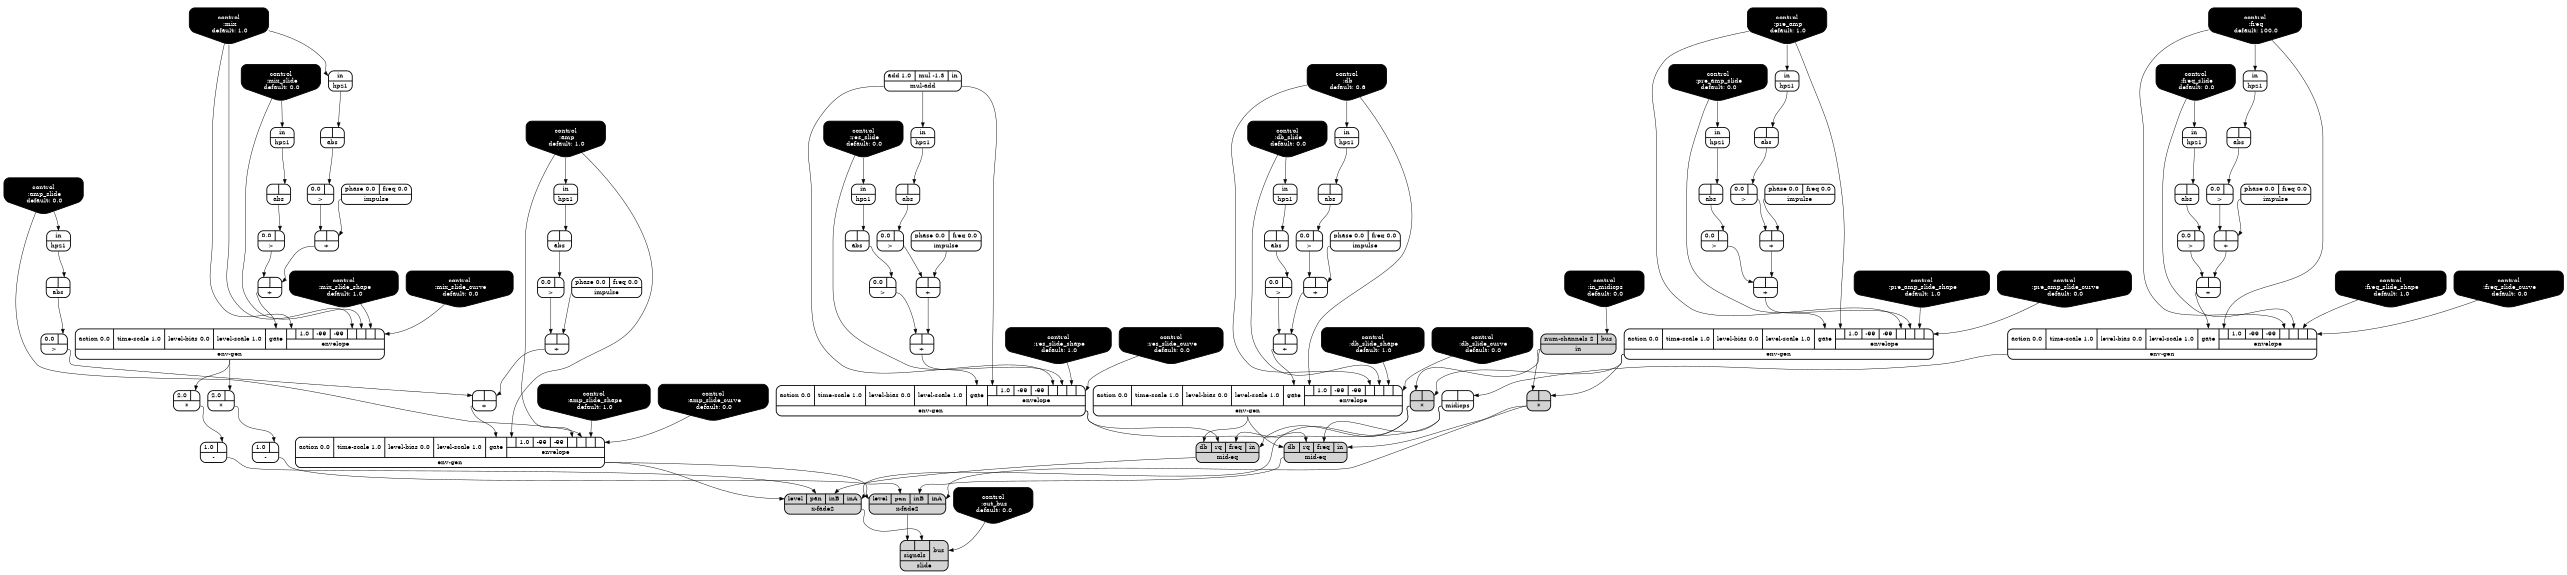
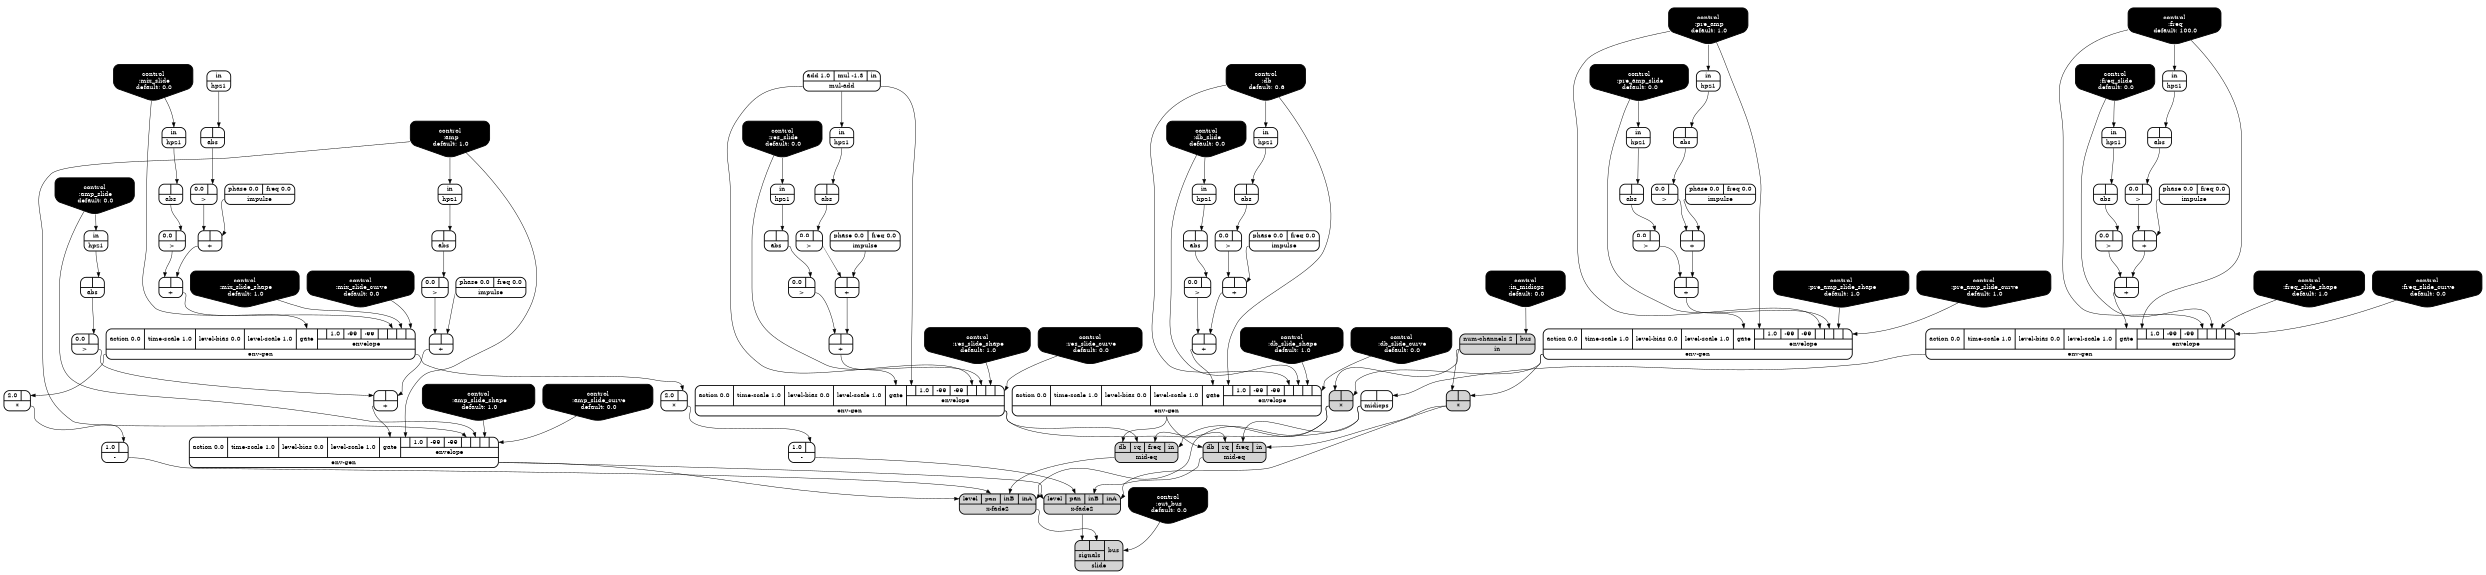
(229, 24) -> none
(2064, 287) -> (1984, 287)
